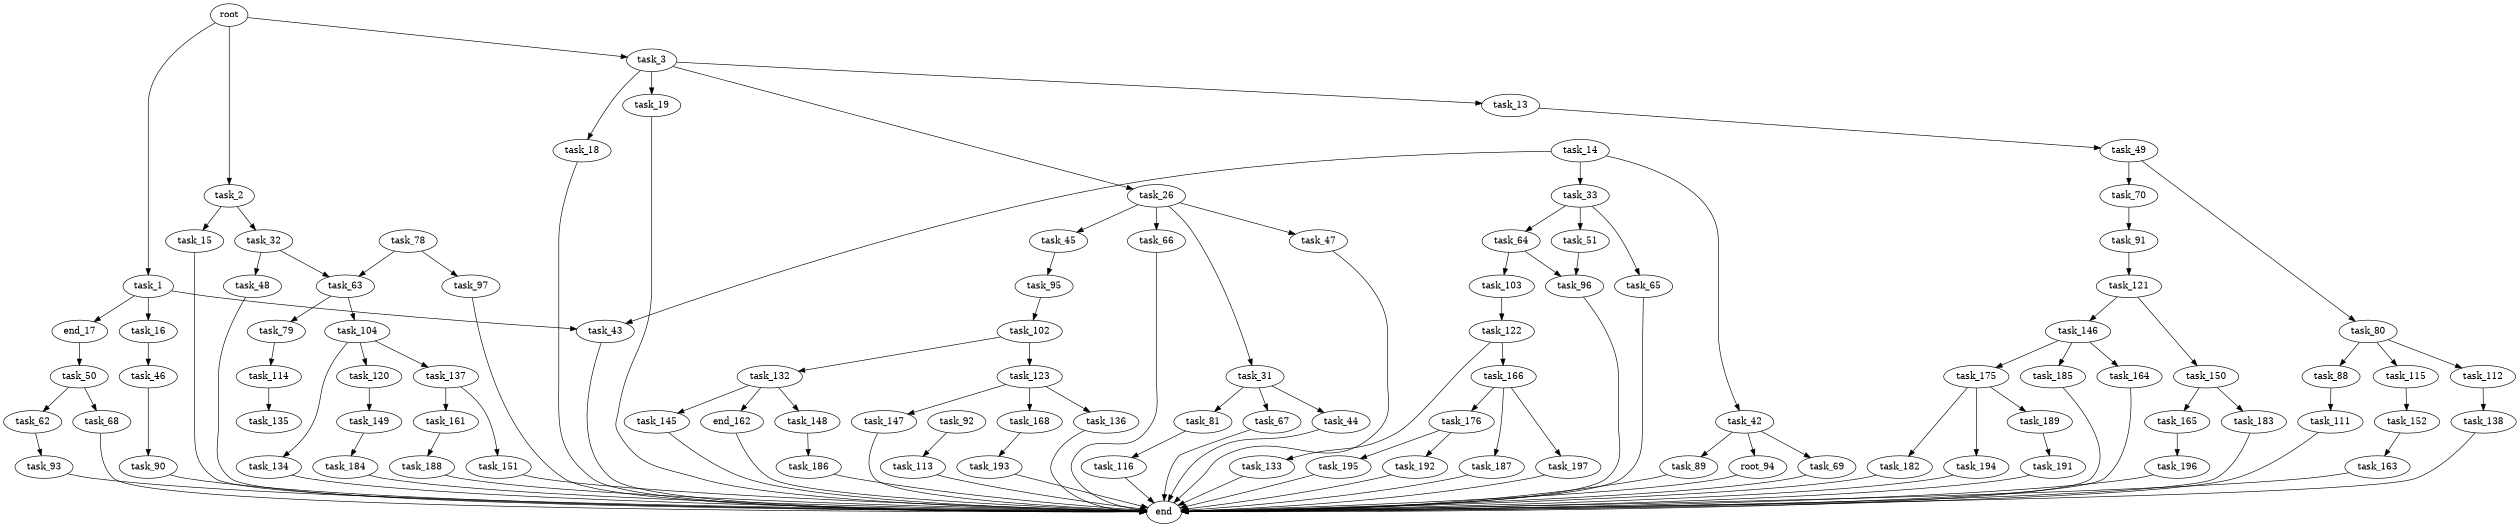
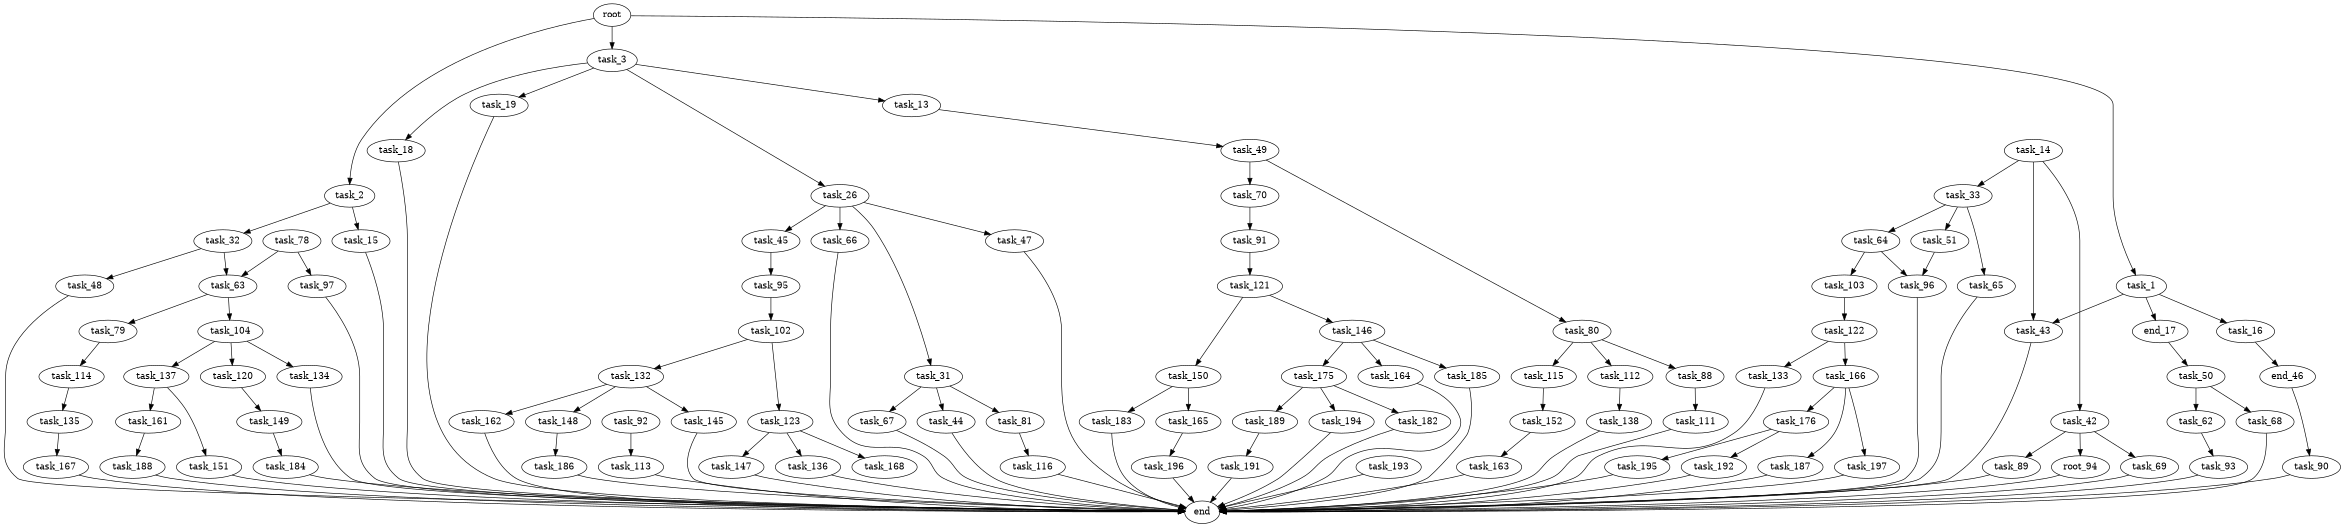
(148, 377) -> (2288, 377)
(732, 422) -> (482, 422)
(1012, 442) -> none
none -> (56, 467)
